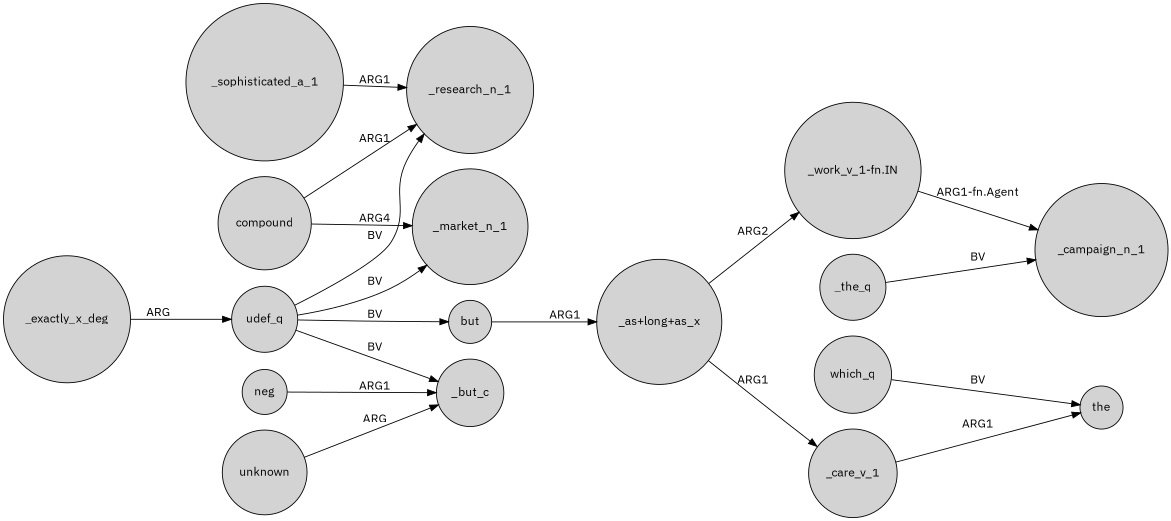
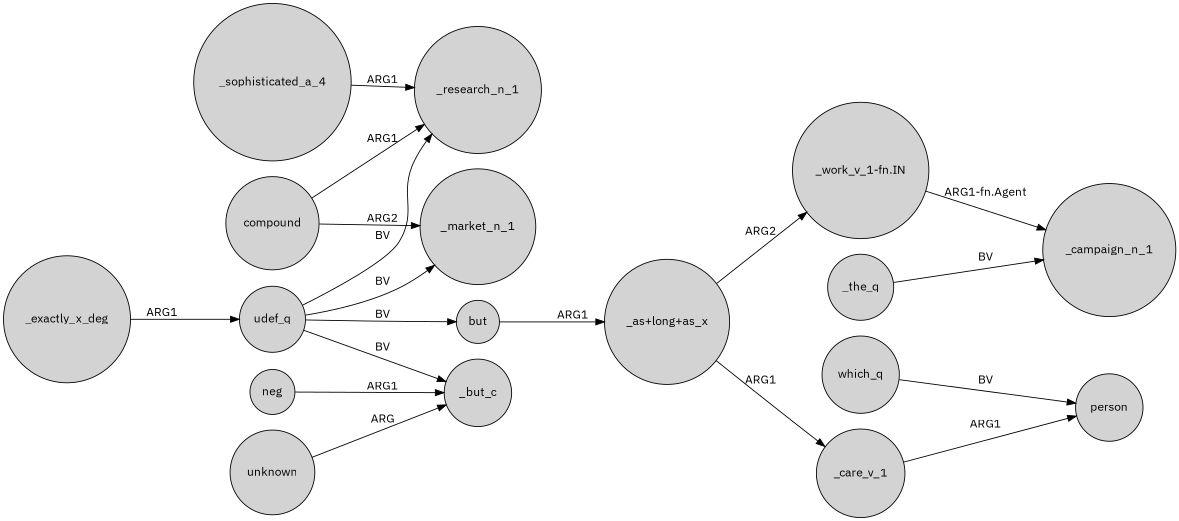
(265, 82) -> (272, 82)
(375, 218) -> (383, 218)
(158, 313) -> (162, 313)
(1101, 408) -> (1109, 408)
